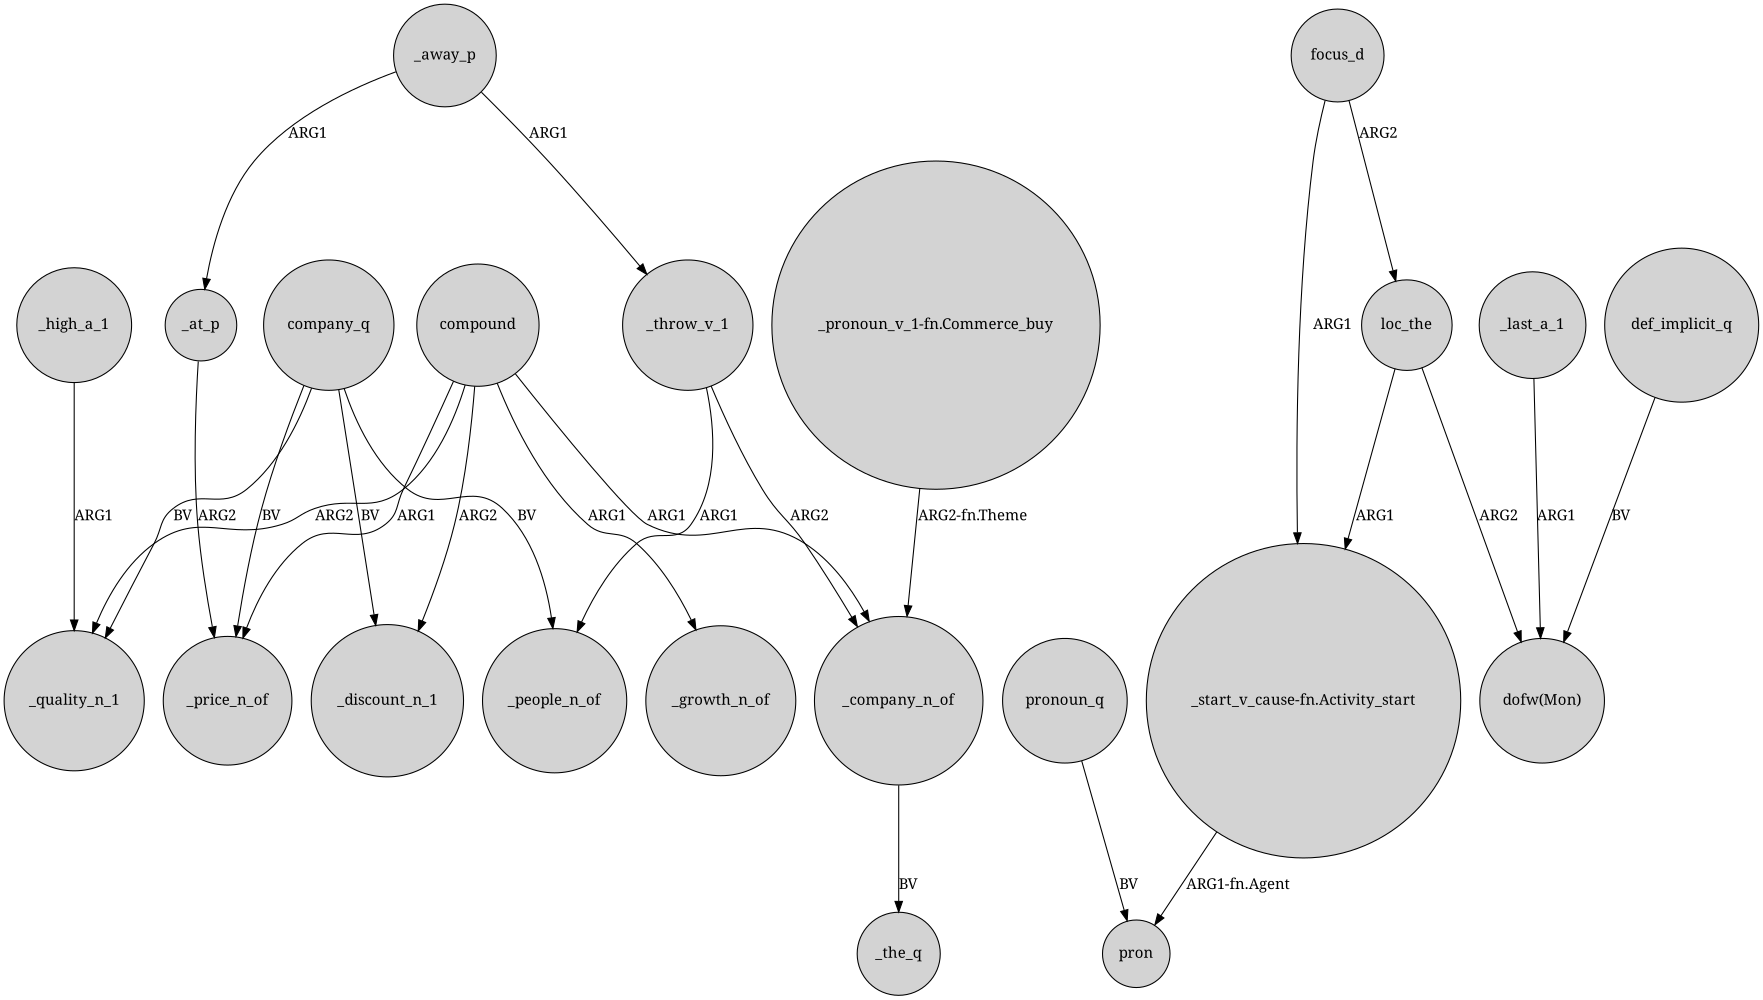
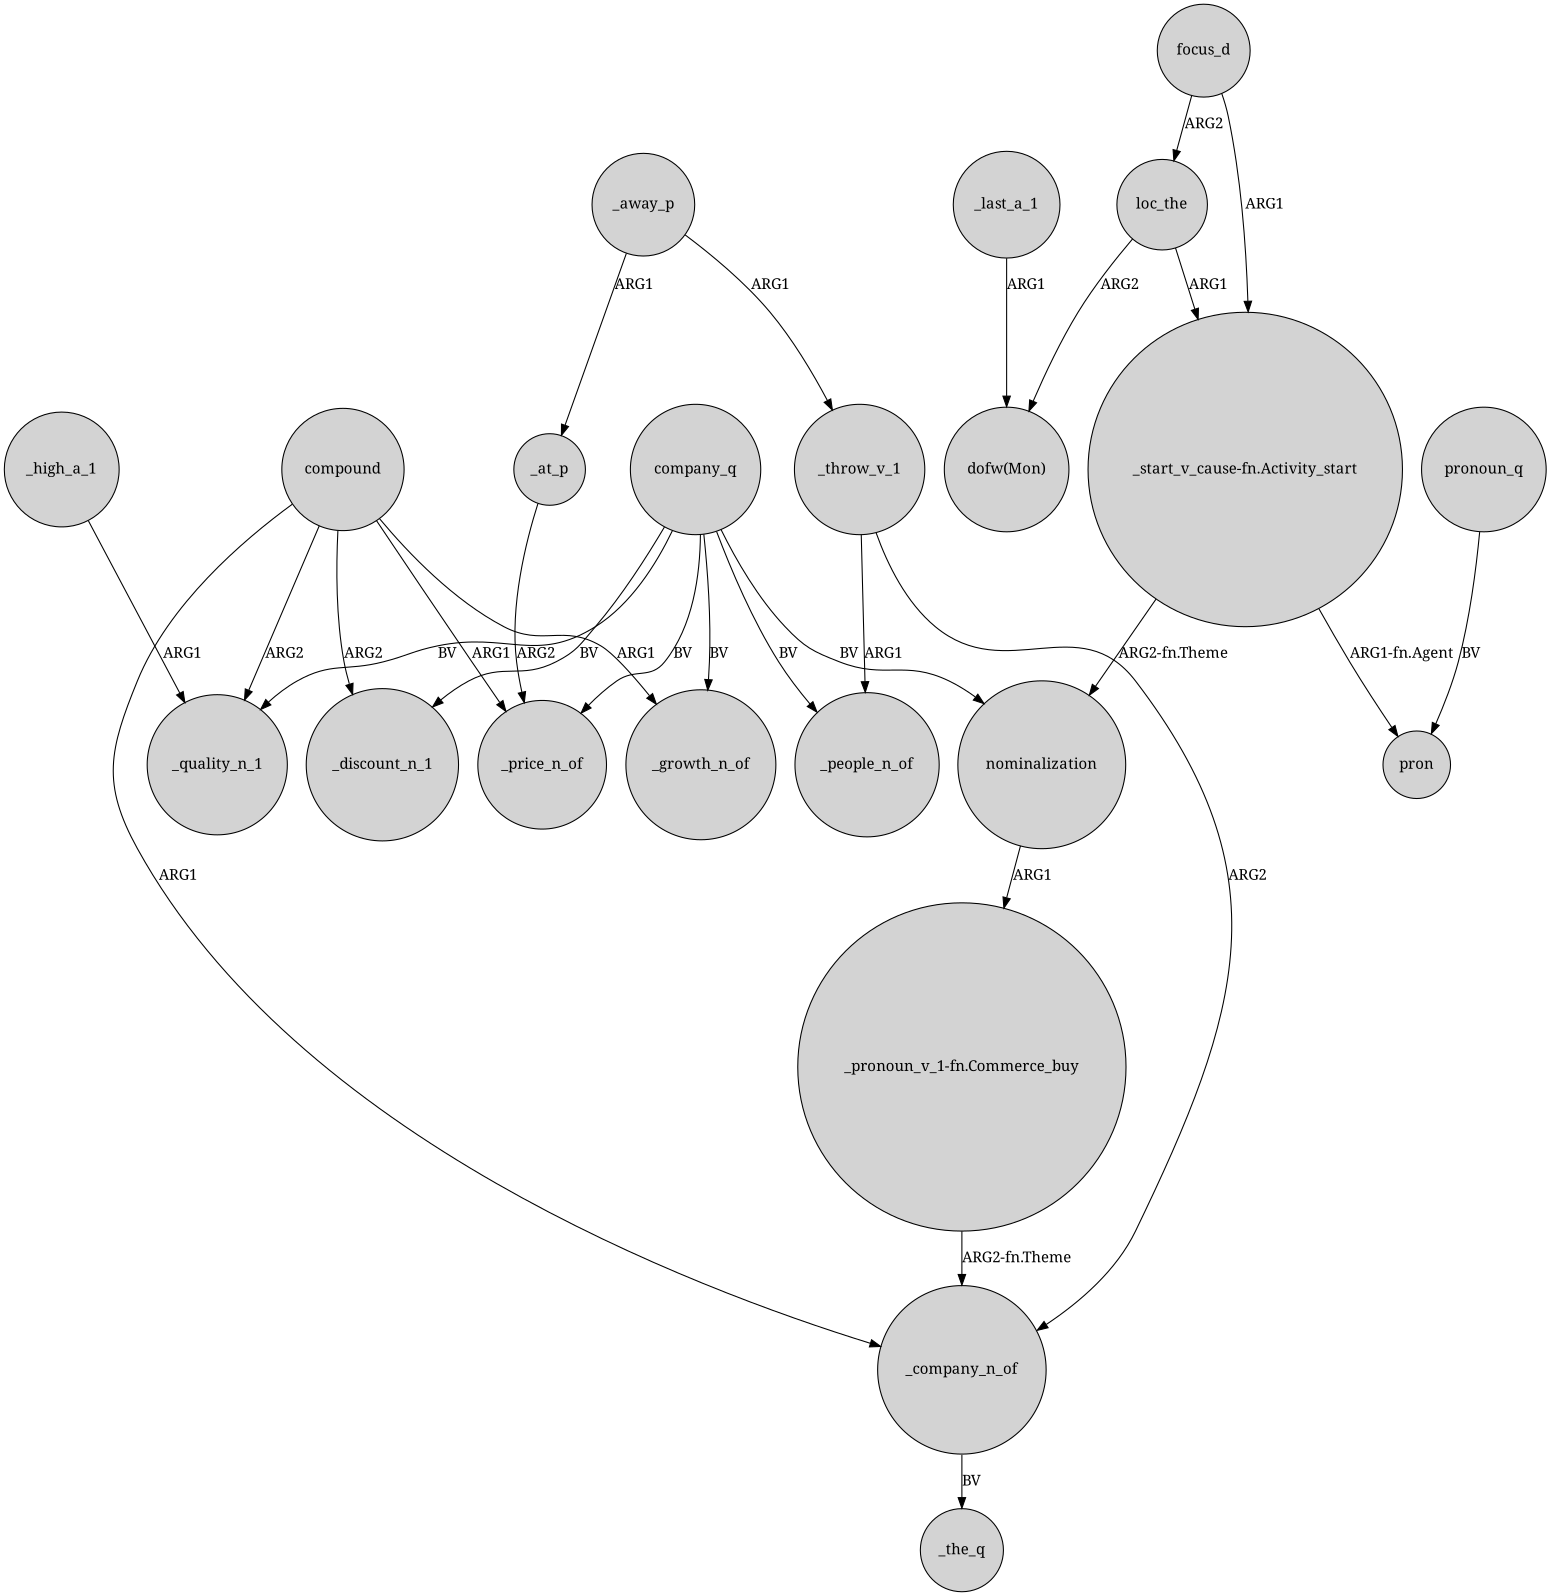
(1682, 325) -> none
none -> (709, 607)
none -> (1042, 765)
